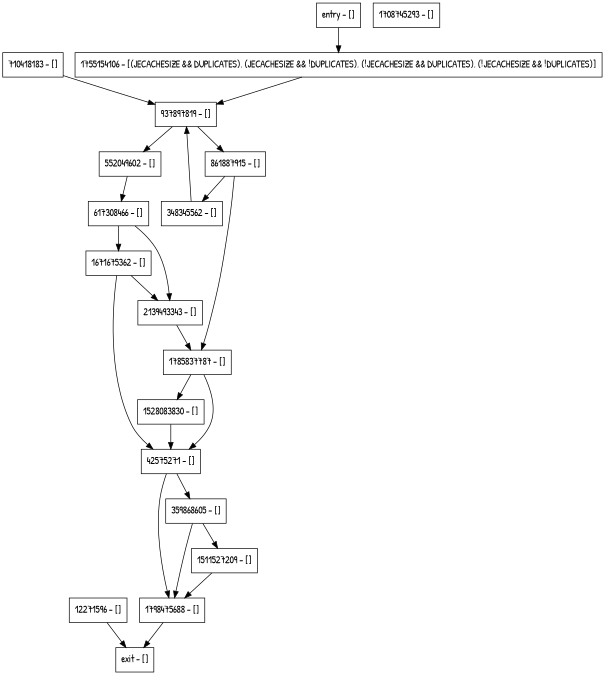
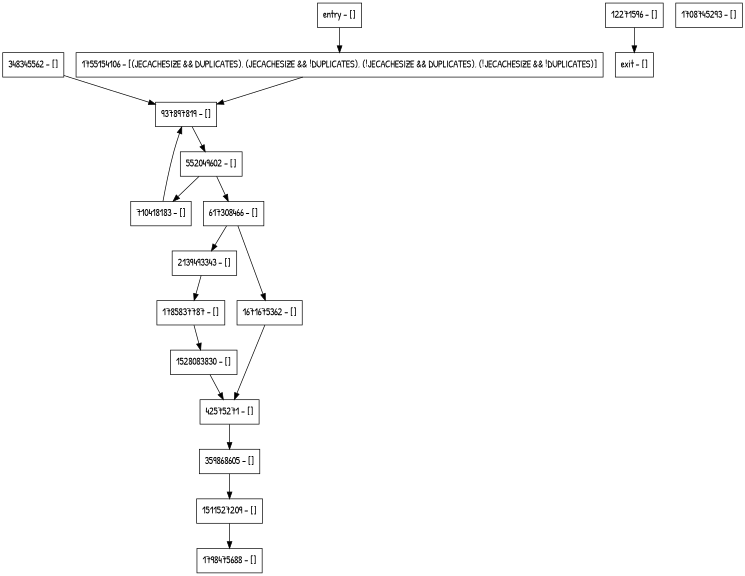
(235, 164) -> none
none -> (189, 186)
(142, 286) -> none
(213, 412) -> none
(159, 532) -> none
(184, 557) -> none
(156, 632) -> none
